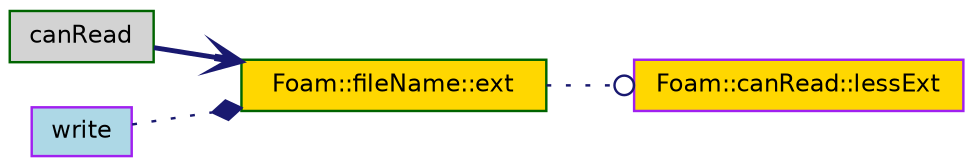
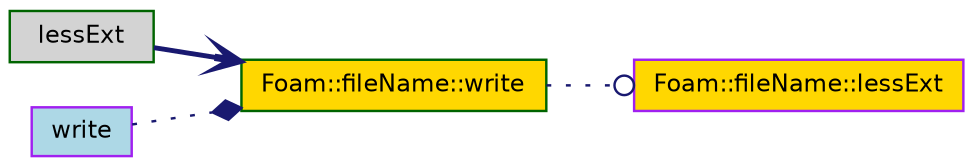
(82, 37) -> (82, 37)
(394, 85) -> (394, 85)
(799, 85) -> (799, 85)
